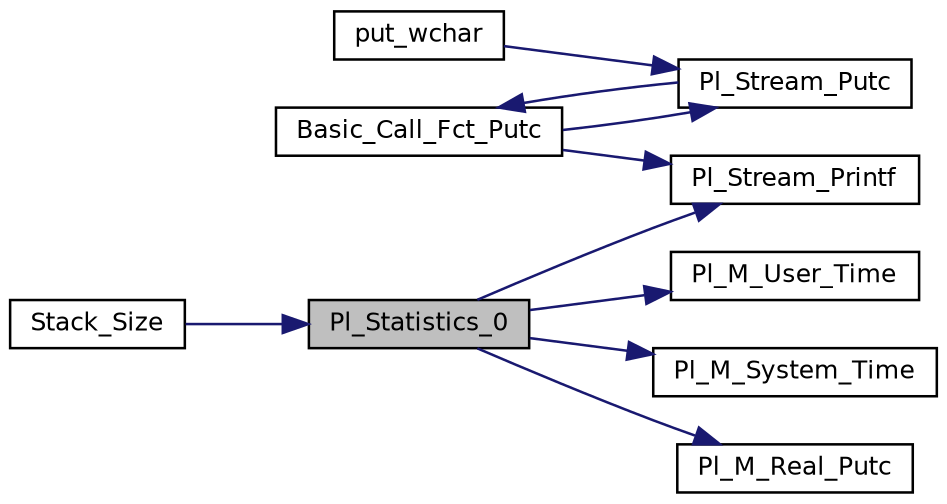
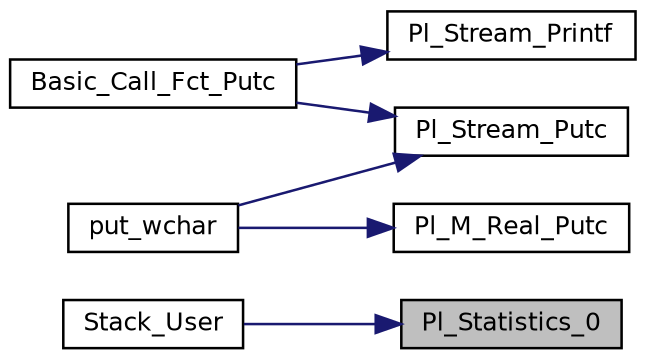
(601, 91) -> none
(586, 255) -> none
(795, 276) -> none
(97, 324) -> (153, 324)
(795, 372) -> none
(586, 394) -> (303, 228)
